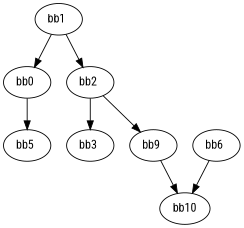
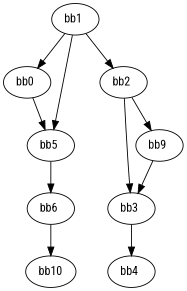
none -> (64, 78)
none -> (51, 173)
(167, 173) -> (147, 173)
none -> (131, 272)
